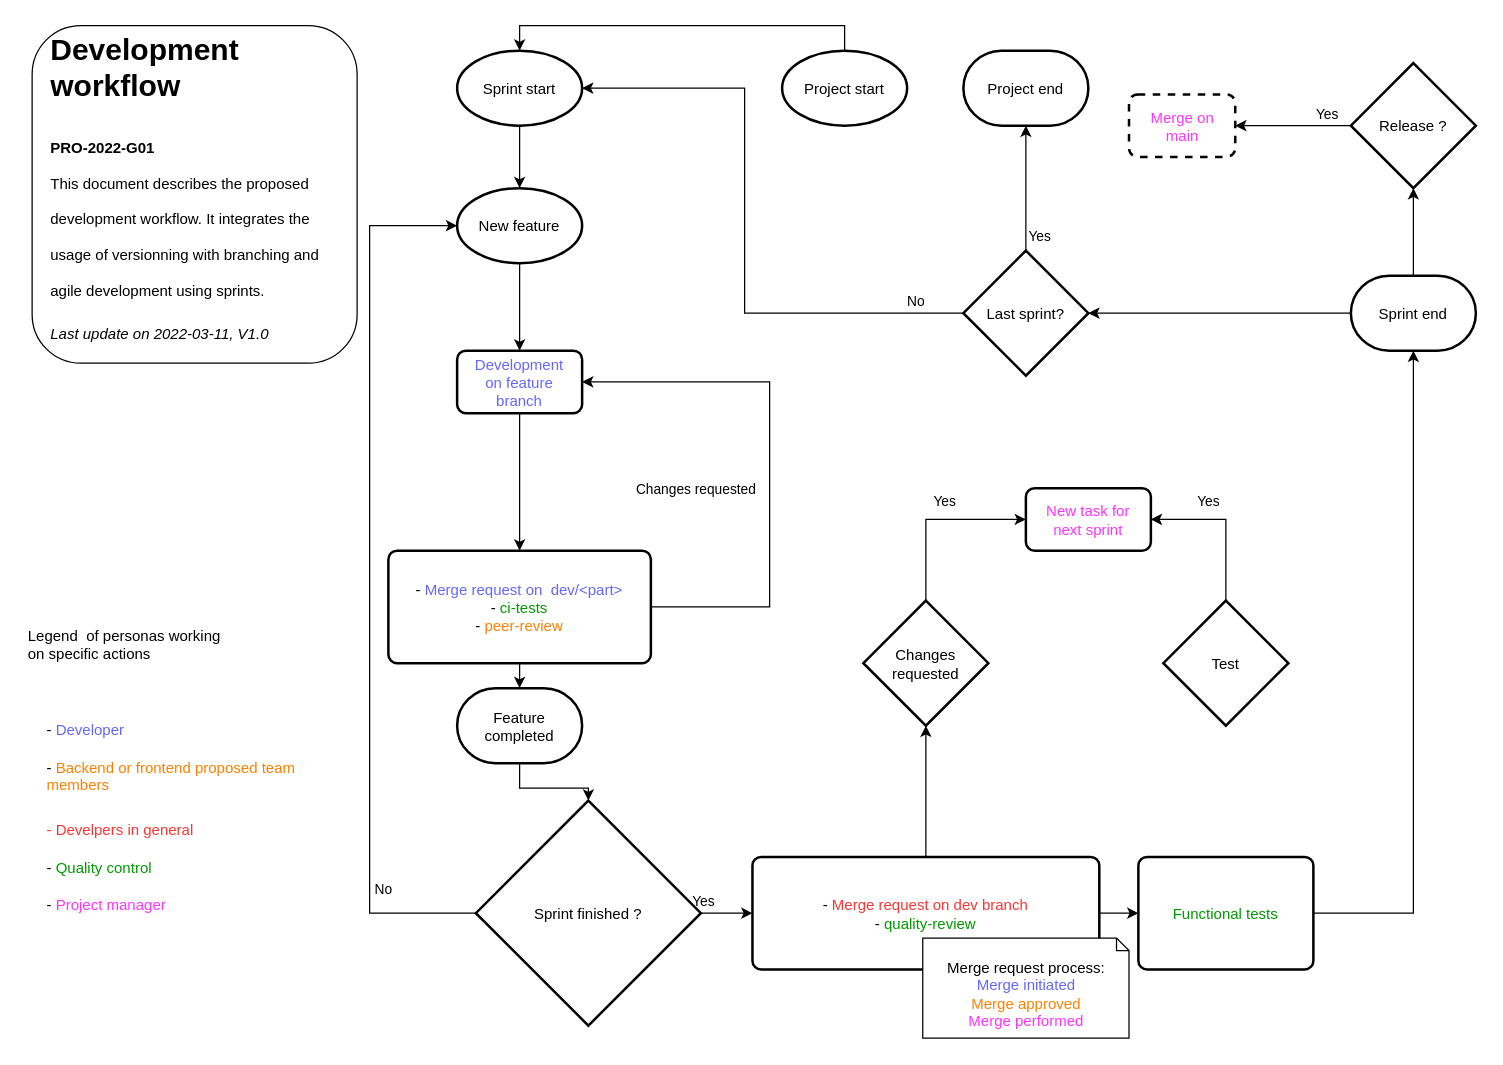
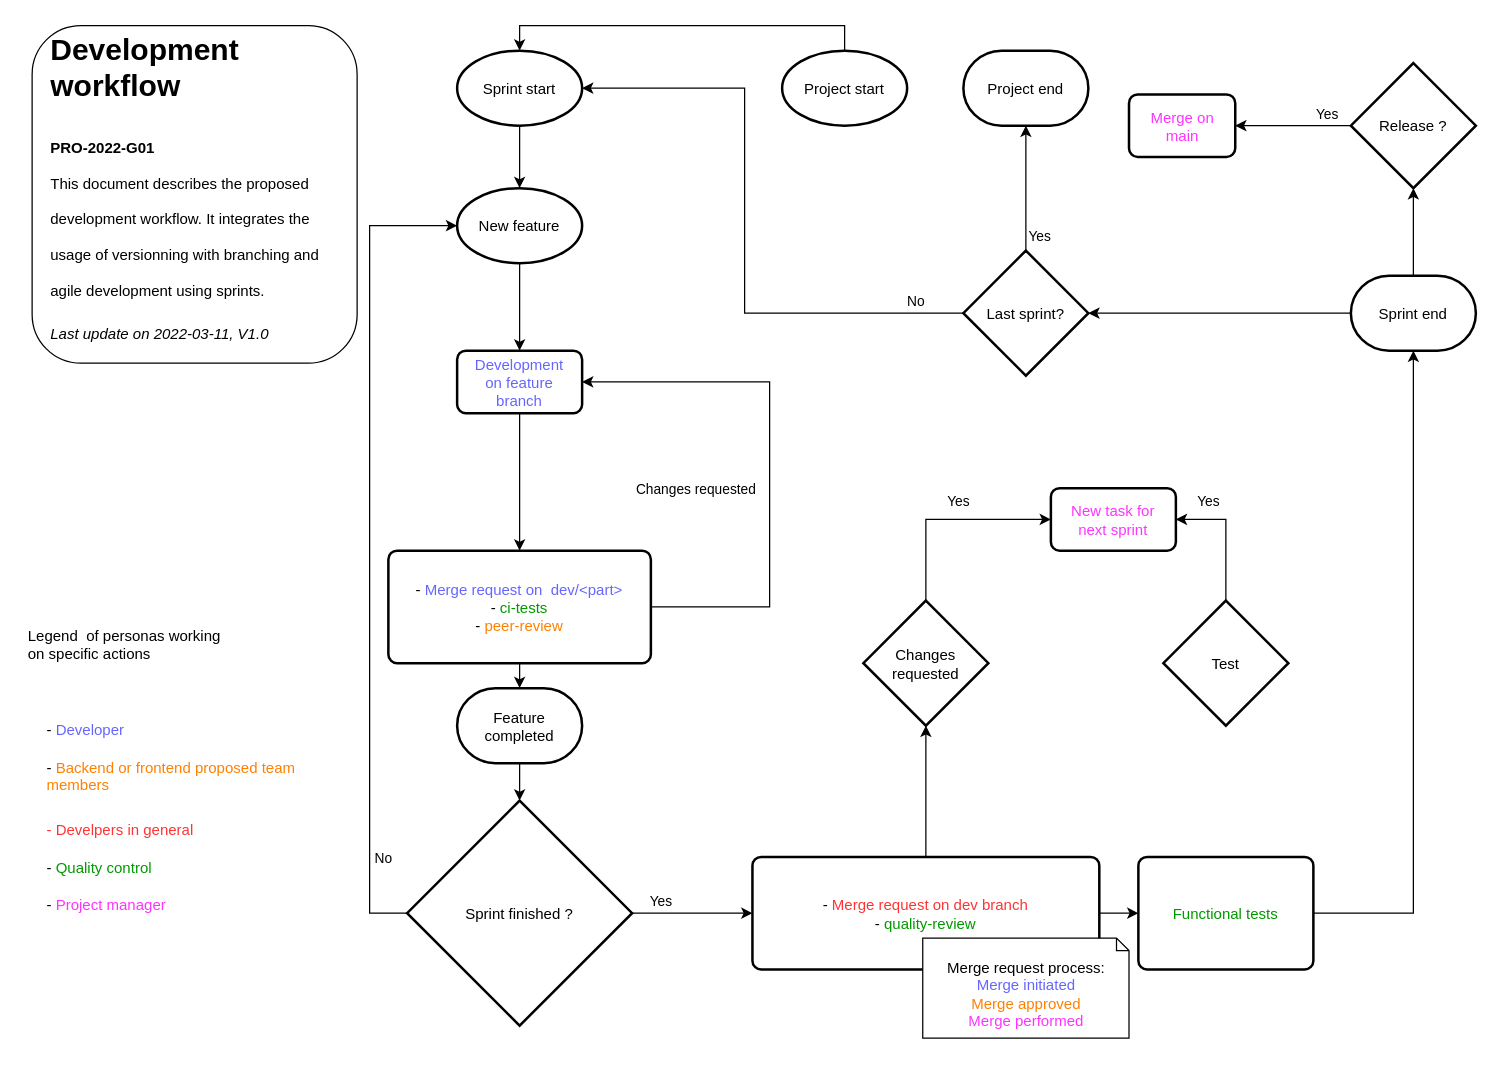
(1182, 126) -> (1182, 126)
(1088, 519) -> (1113, 519)
(588, 913) -> (519, 913)
